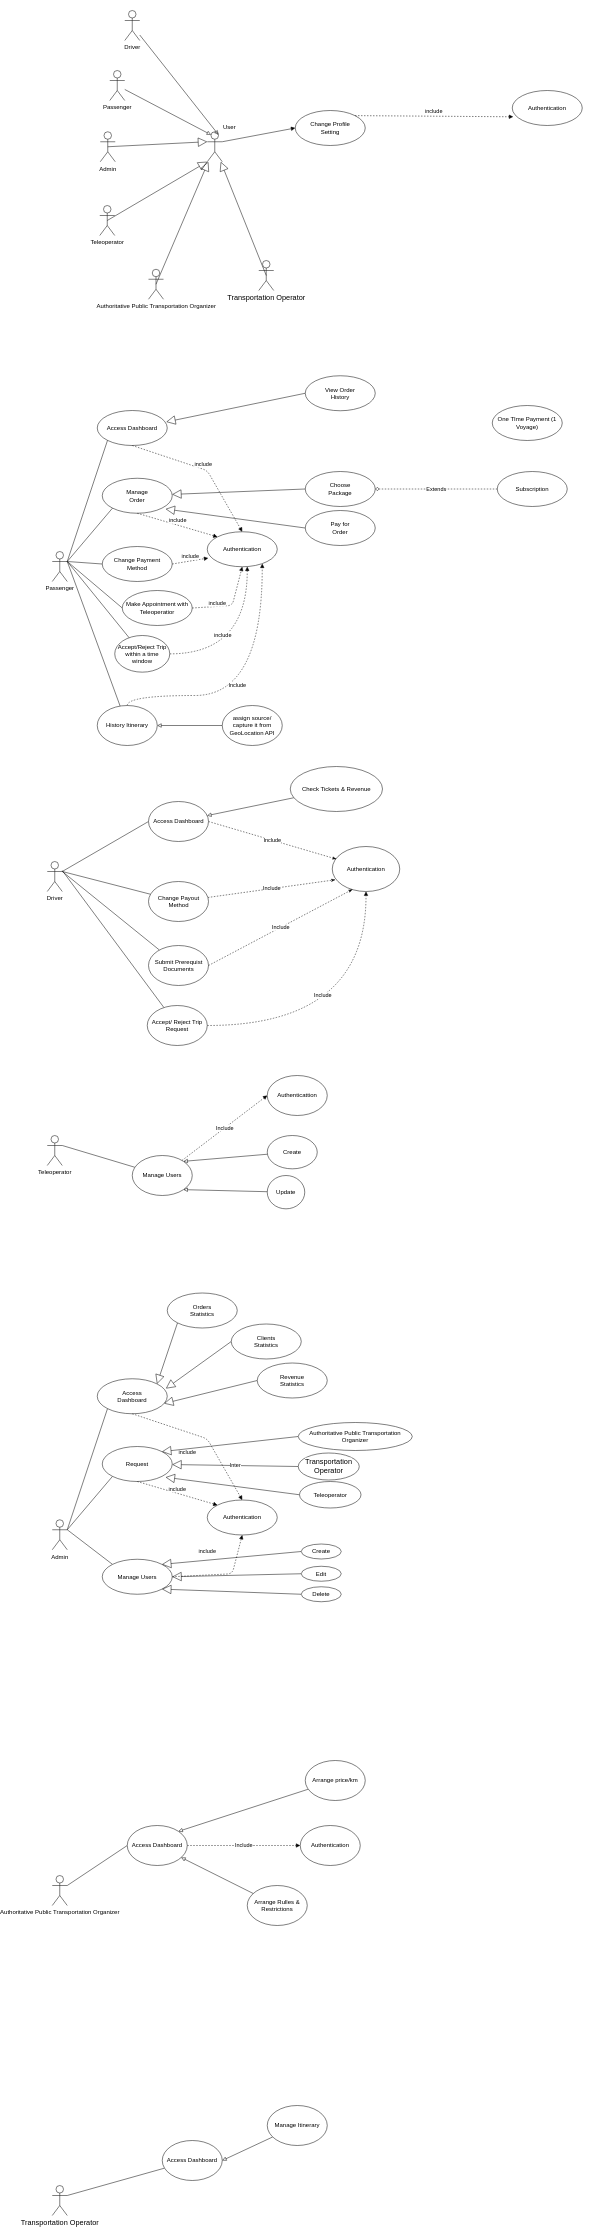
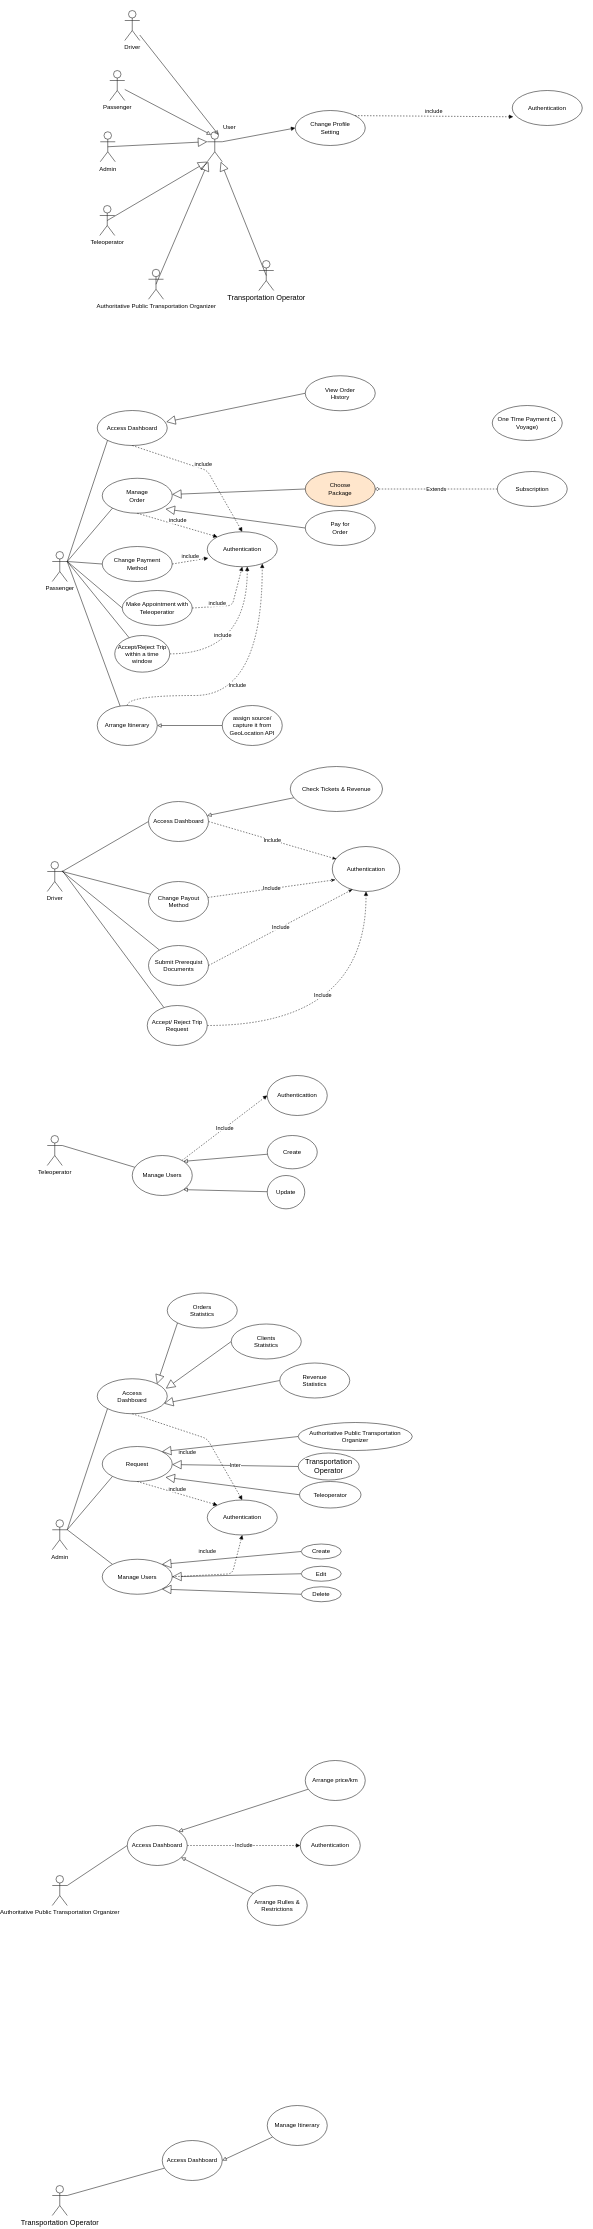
(340, 489) -> (340, 489)
(127, 725) -> (127, 725)
(292, 1380) -> (315, 1380)
